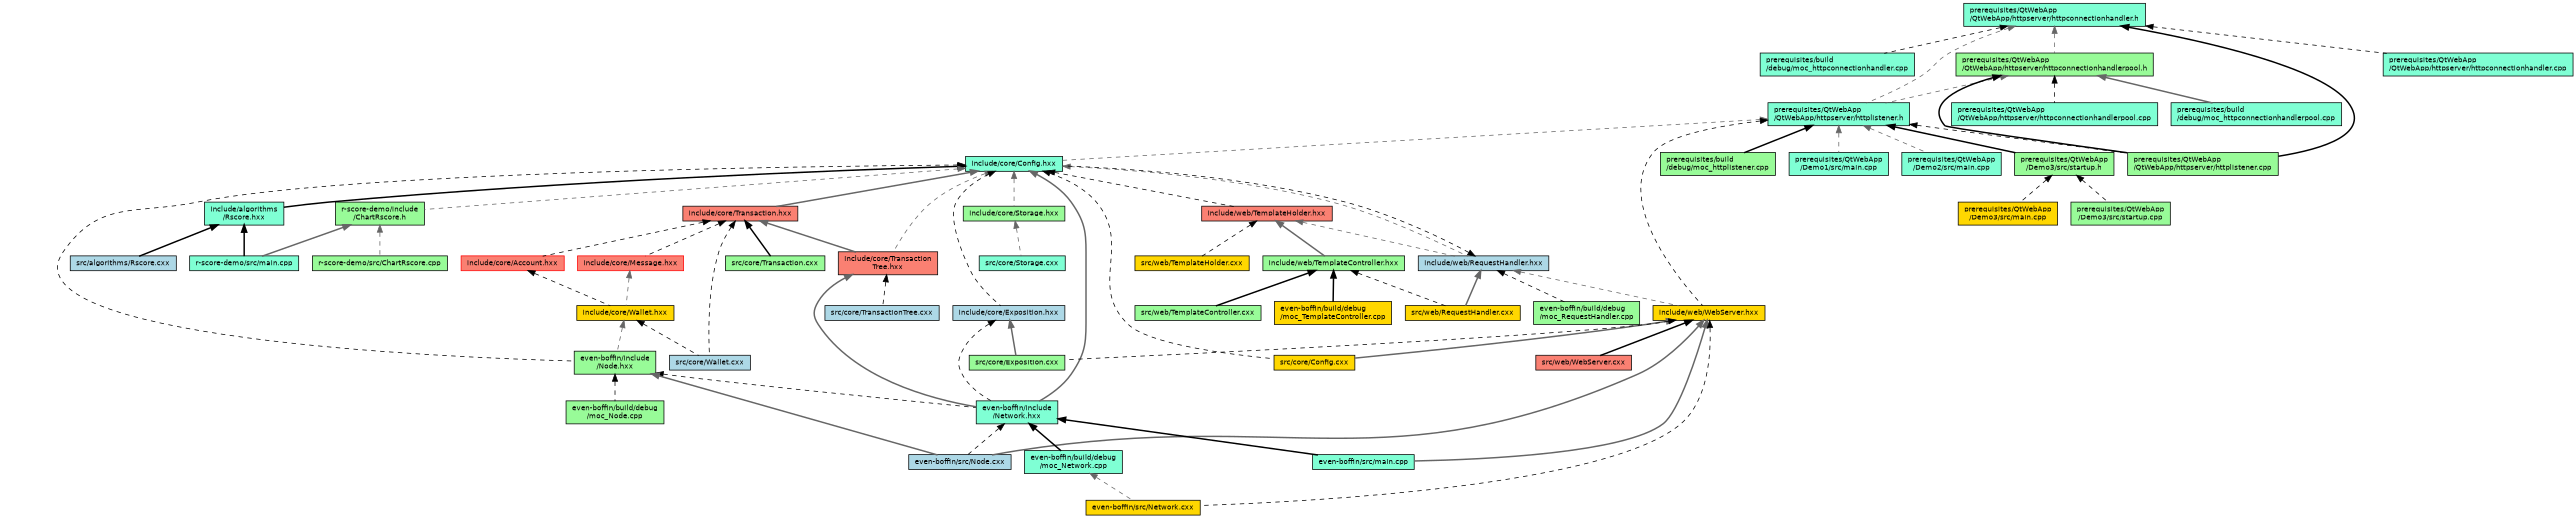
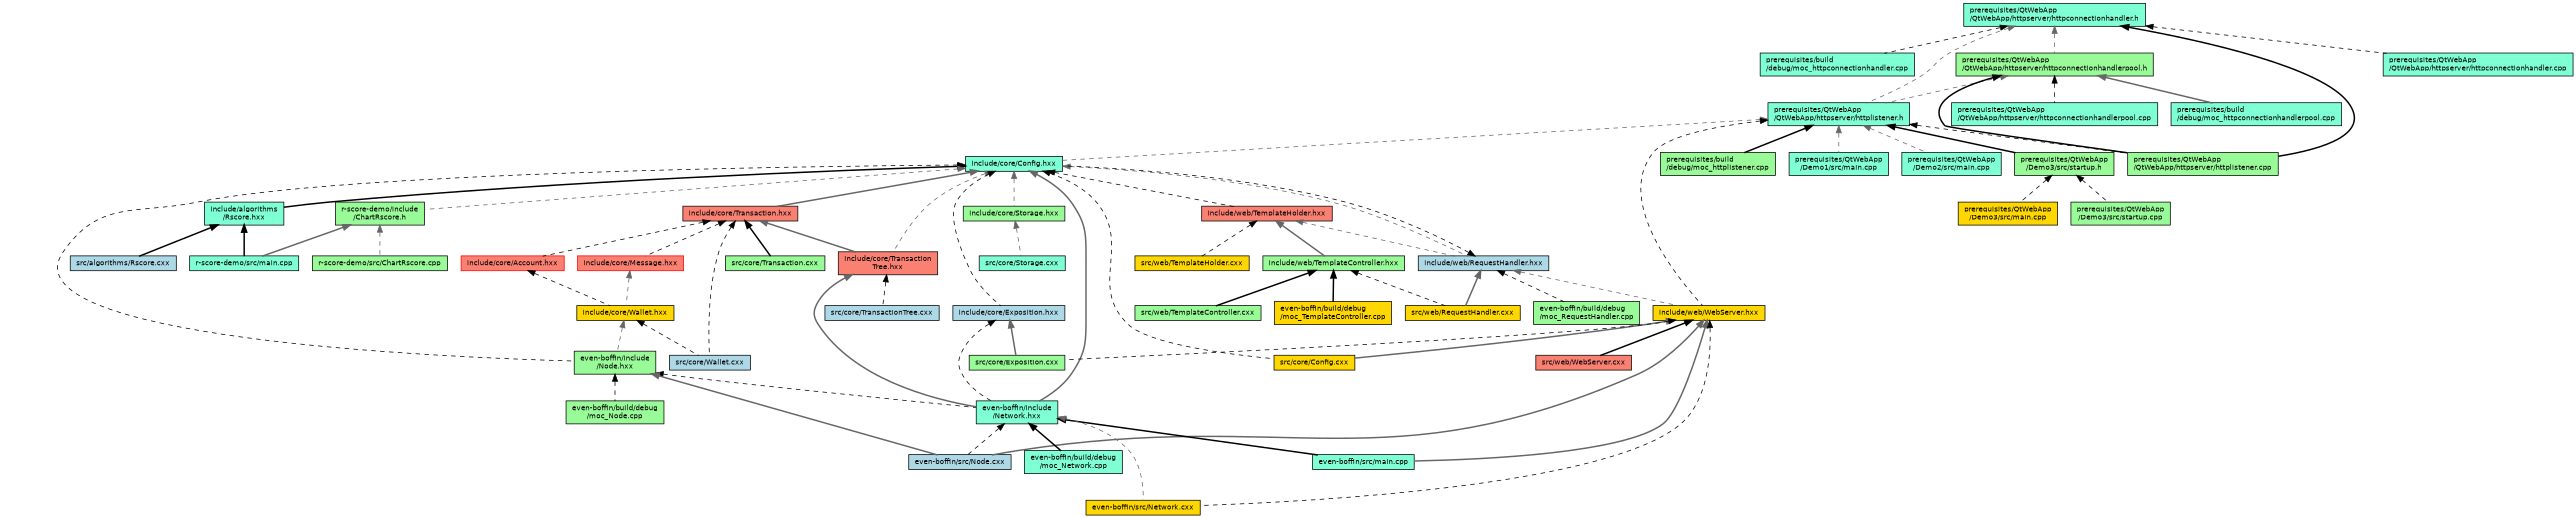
(1115, 489) -> (1122, 444)
